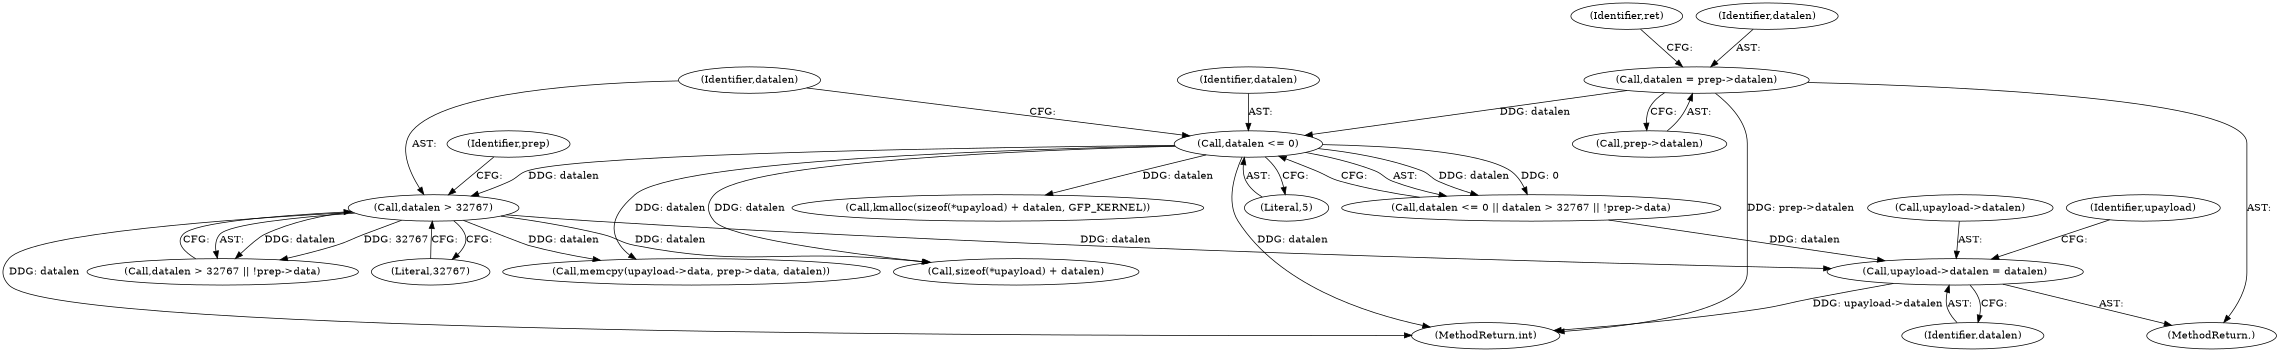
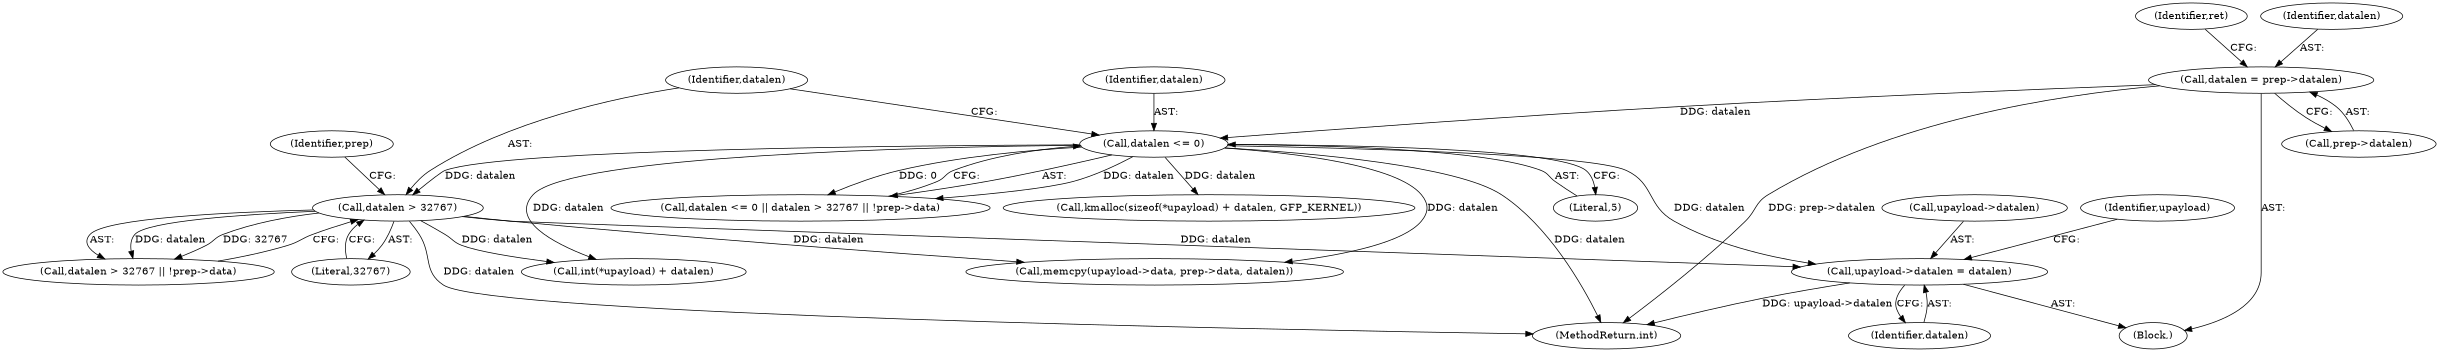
(1736, 239) -> (1579, 162)
(481, 240) -> (402, 240)
(1016, 272) -> (634, 272)
(2212, 336) -> (2153, 336)
